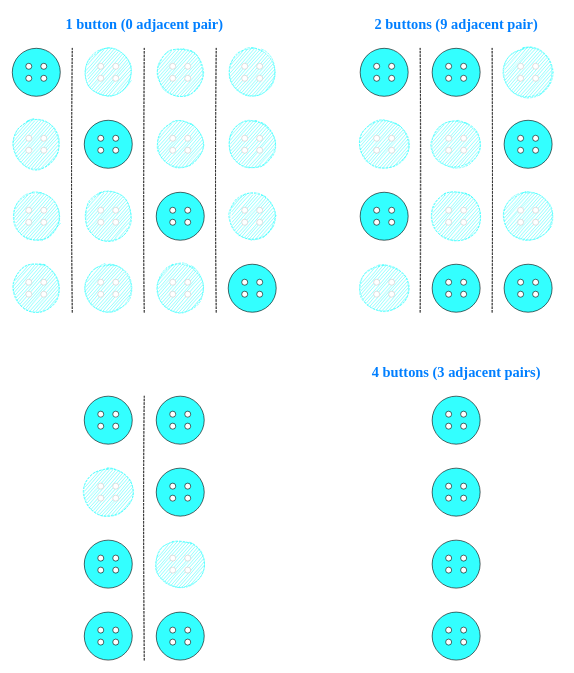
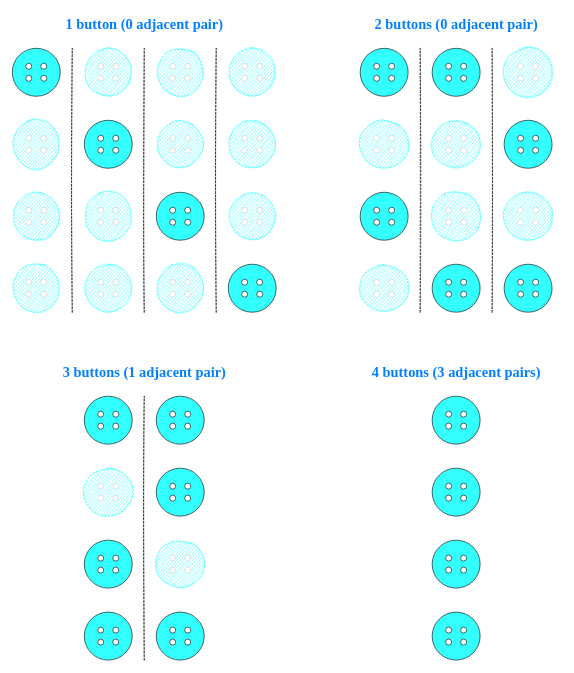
(457, 24) -> (457, 24)
none -> (144, 372)
